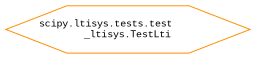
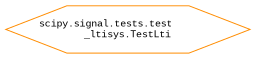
(128, 29) -> (128, 29)
